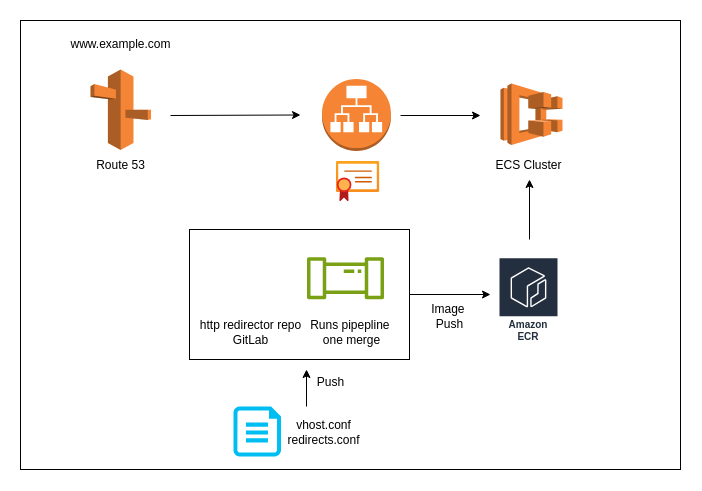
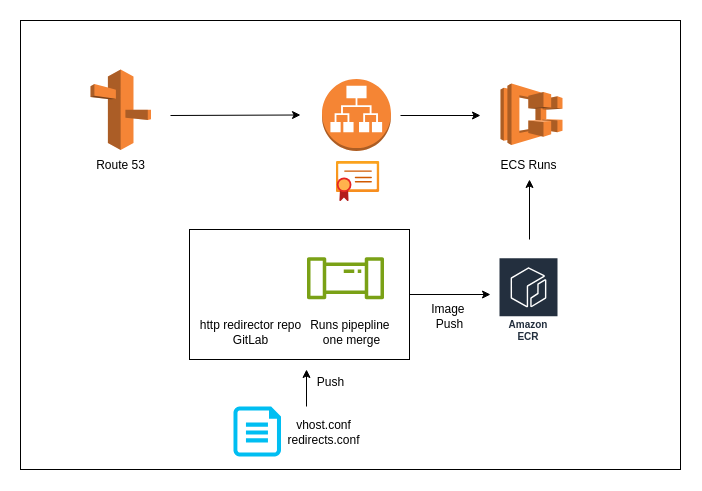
(121, 45) -> none
(529, 166) -> (529, 166)
